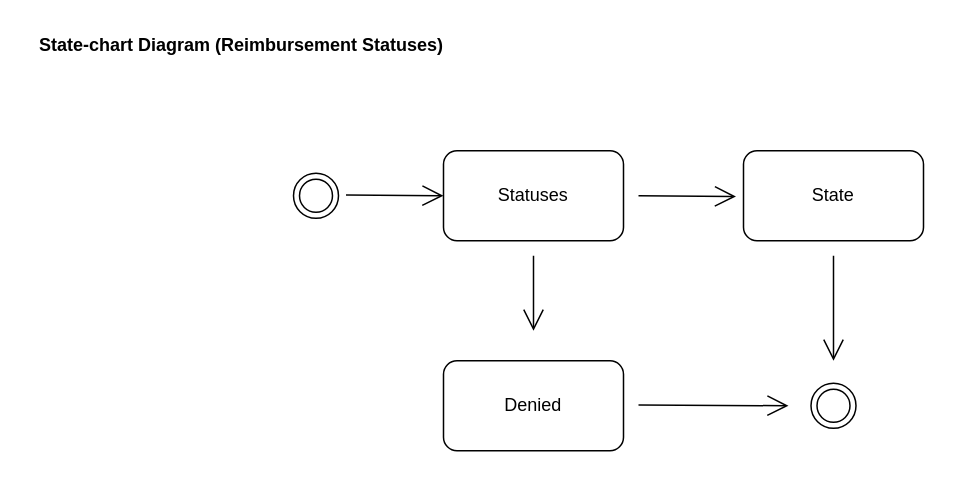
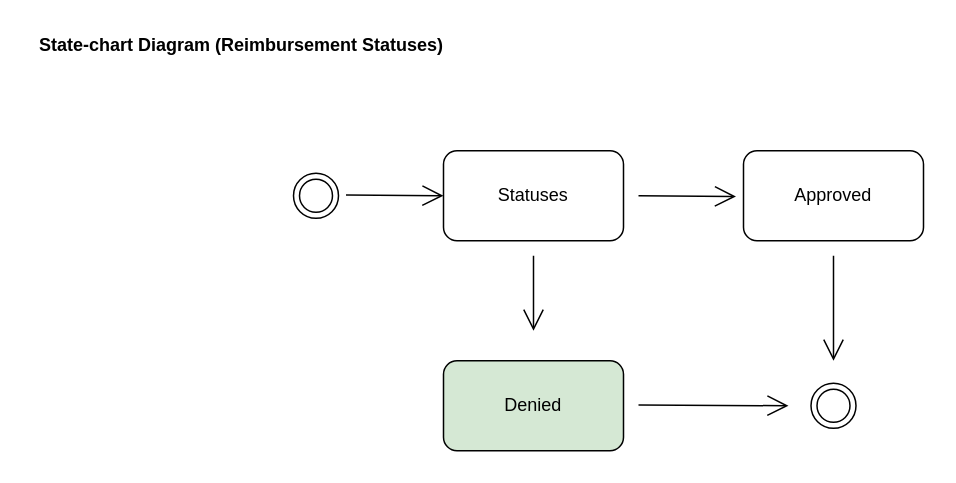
(833, 196) -> (833, 196)
(533, 406) -> (533, 406)
